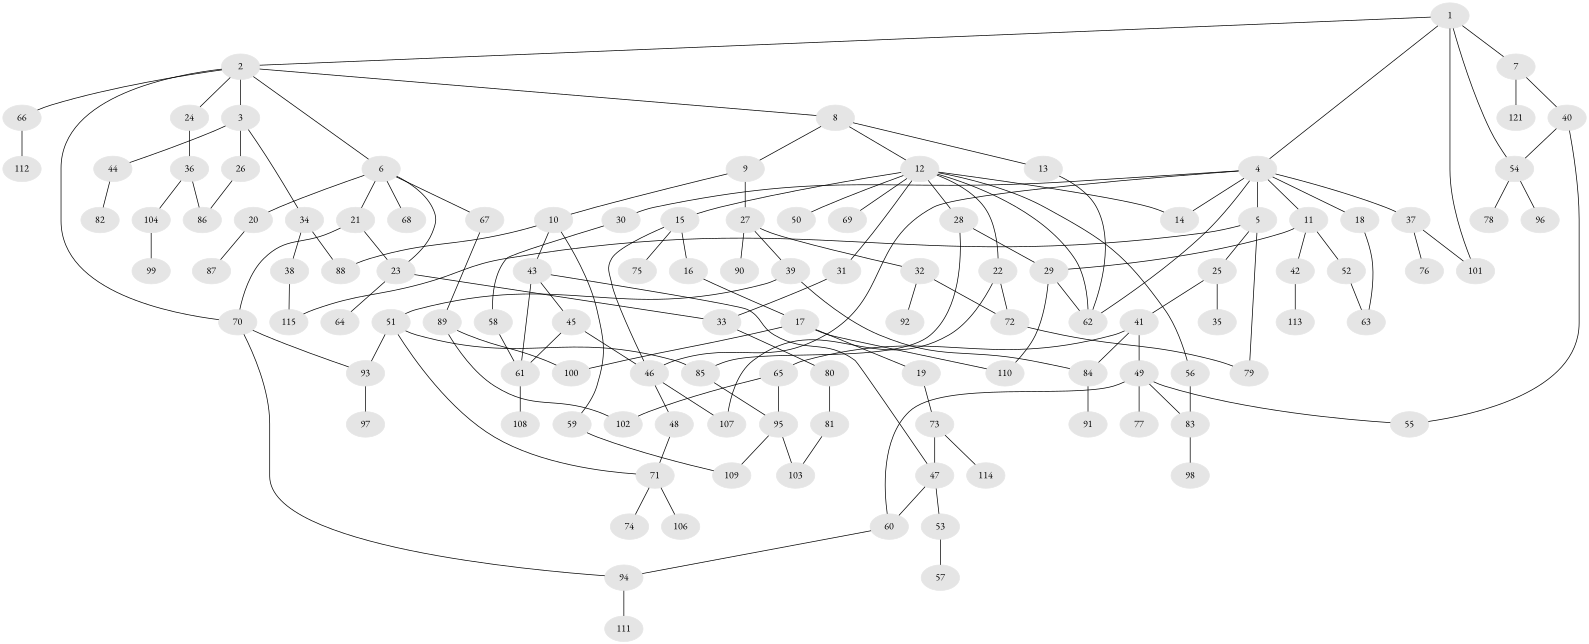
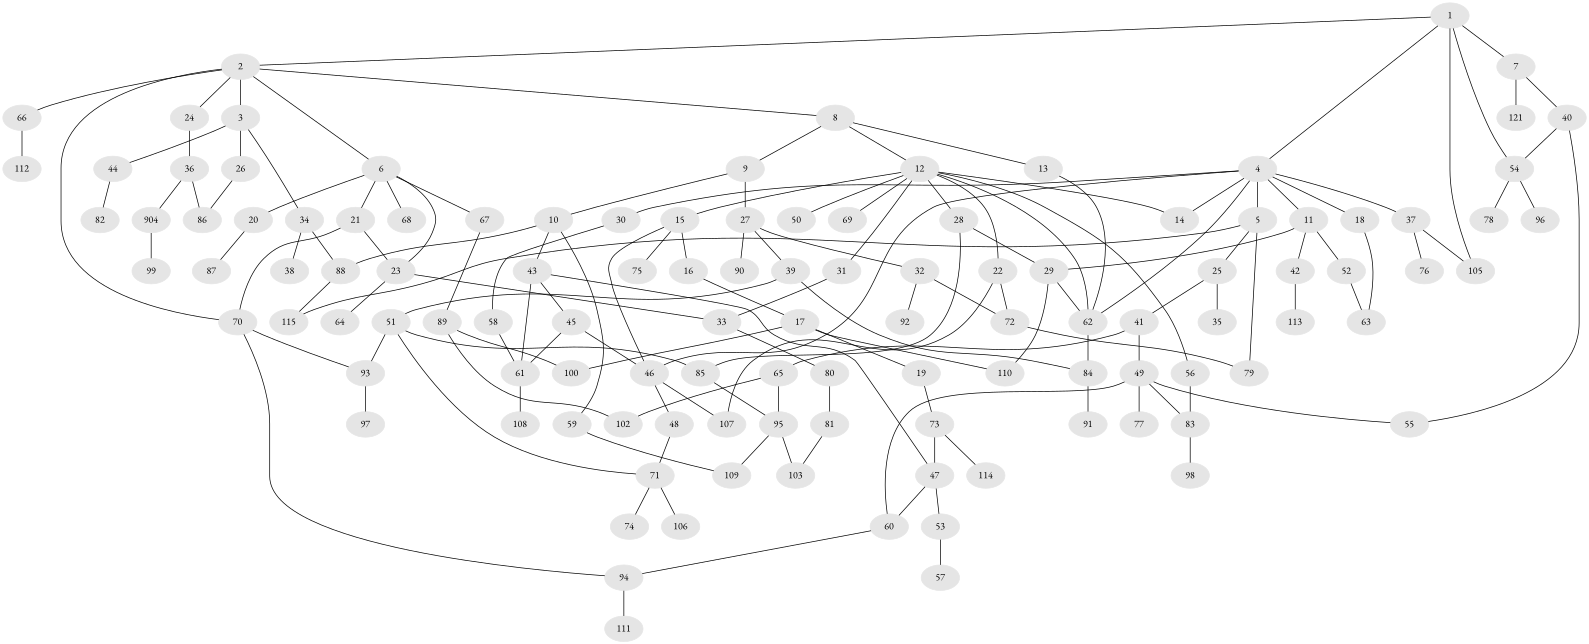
(151, 220) -> (151, 220)
(1476, 271) -> (1476, 271)
(289, 297) -> (315, 297)
(1114, 348) -> (1088, 348)
